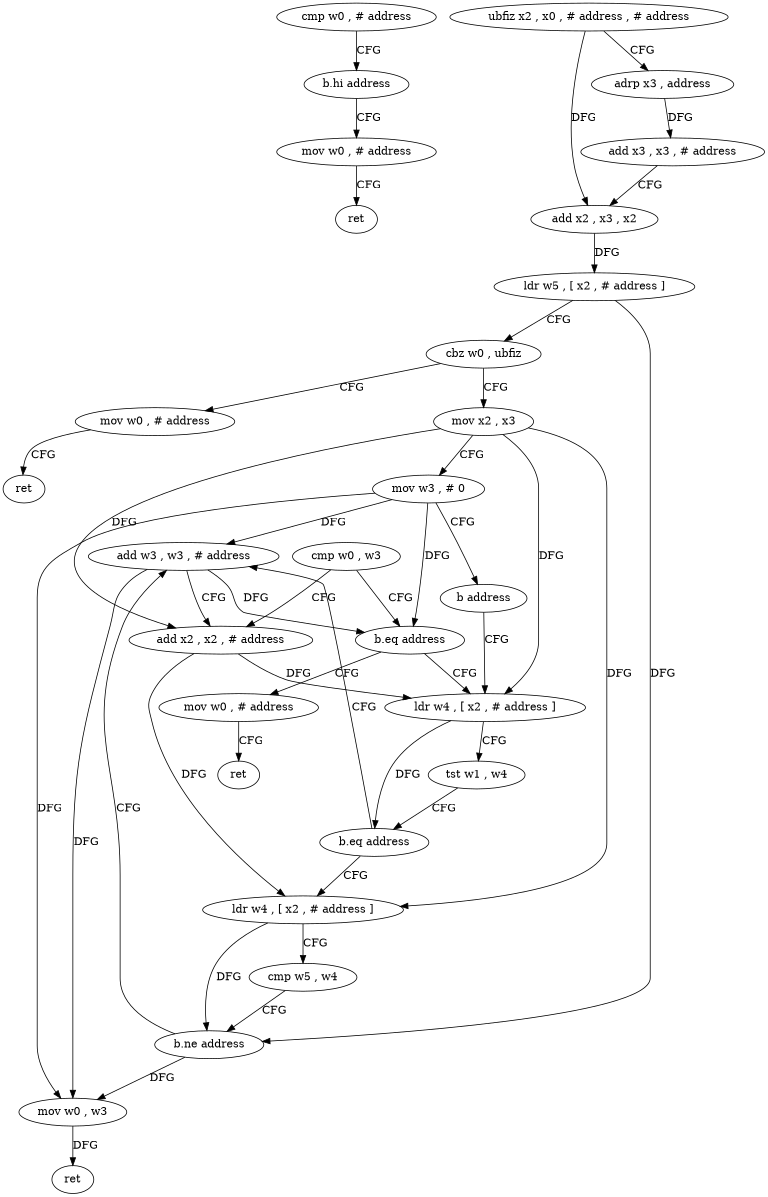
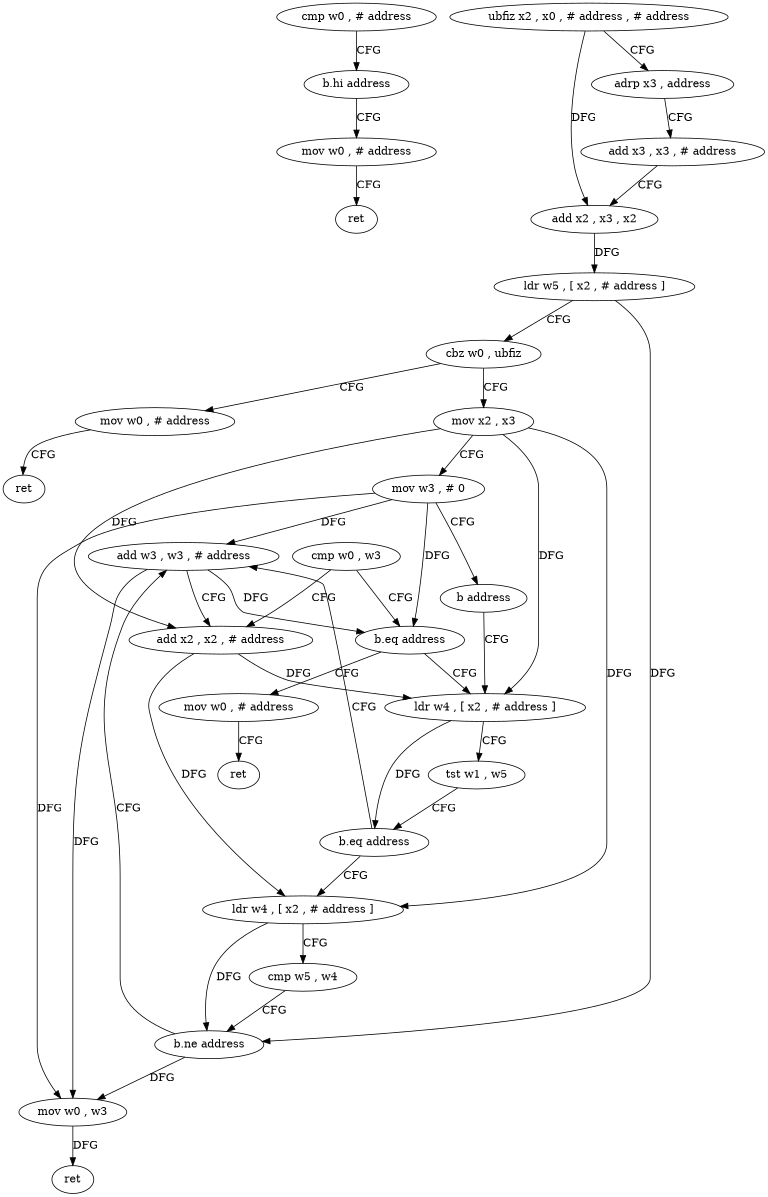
(680, 118) -> (680, 118)
(477, 775) -> (477, 775)
